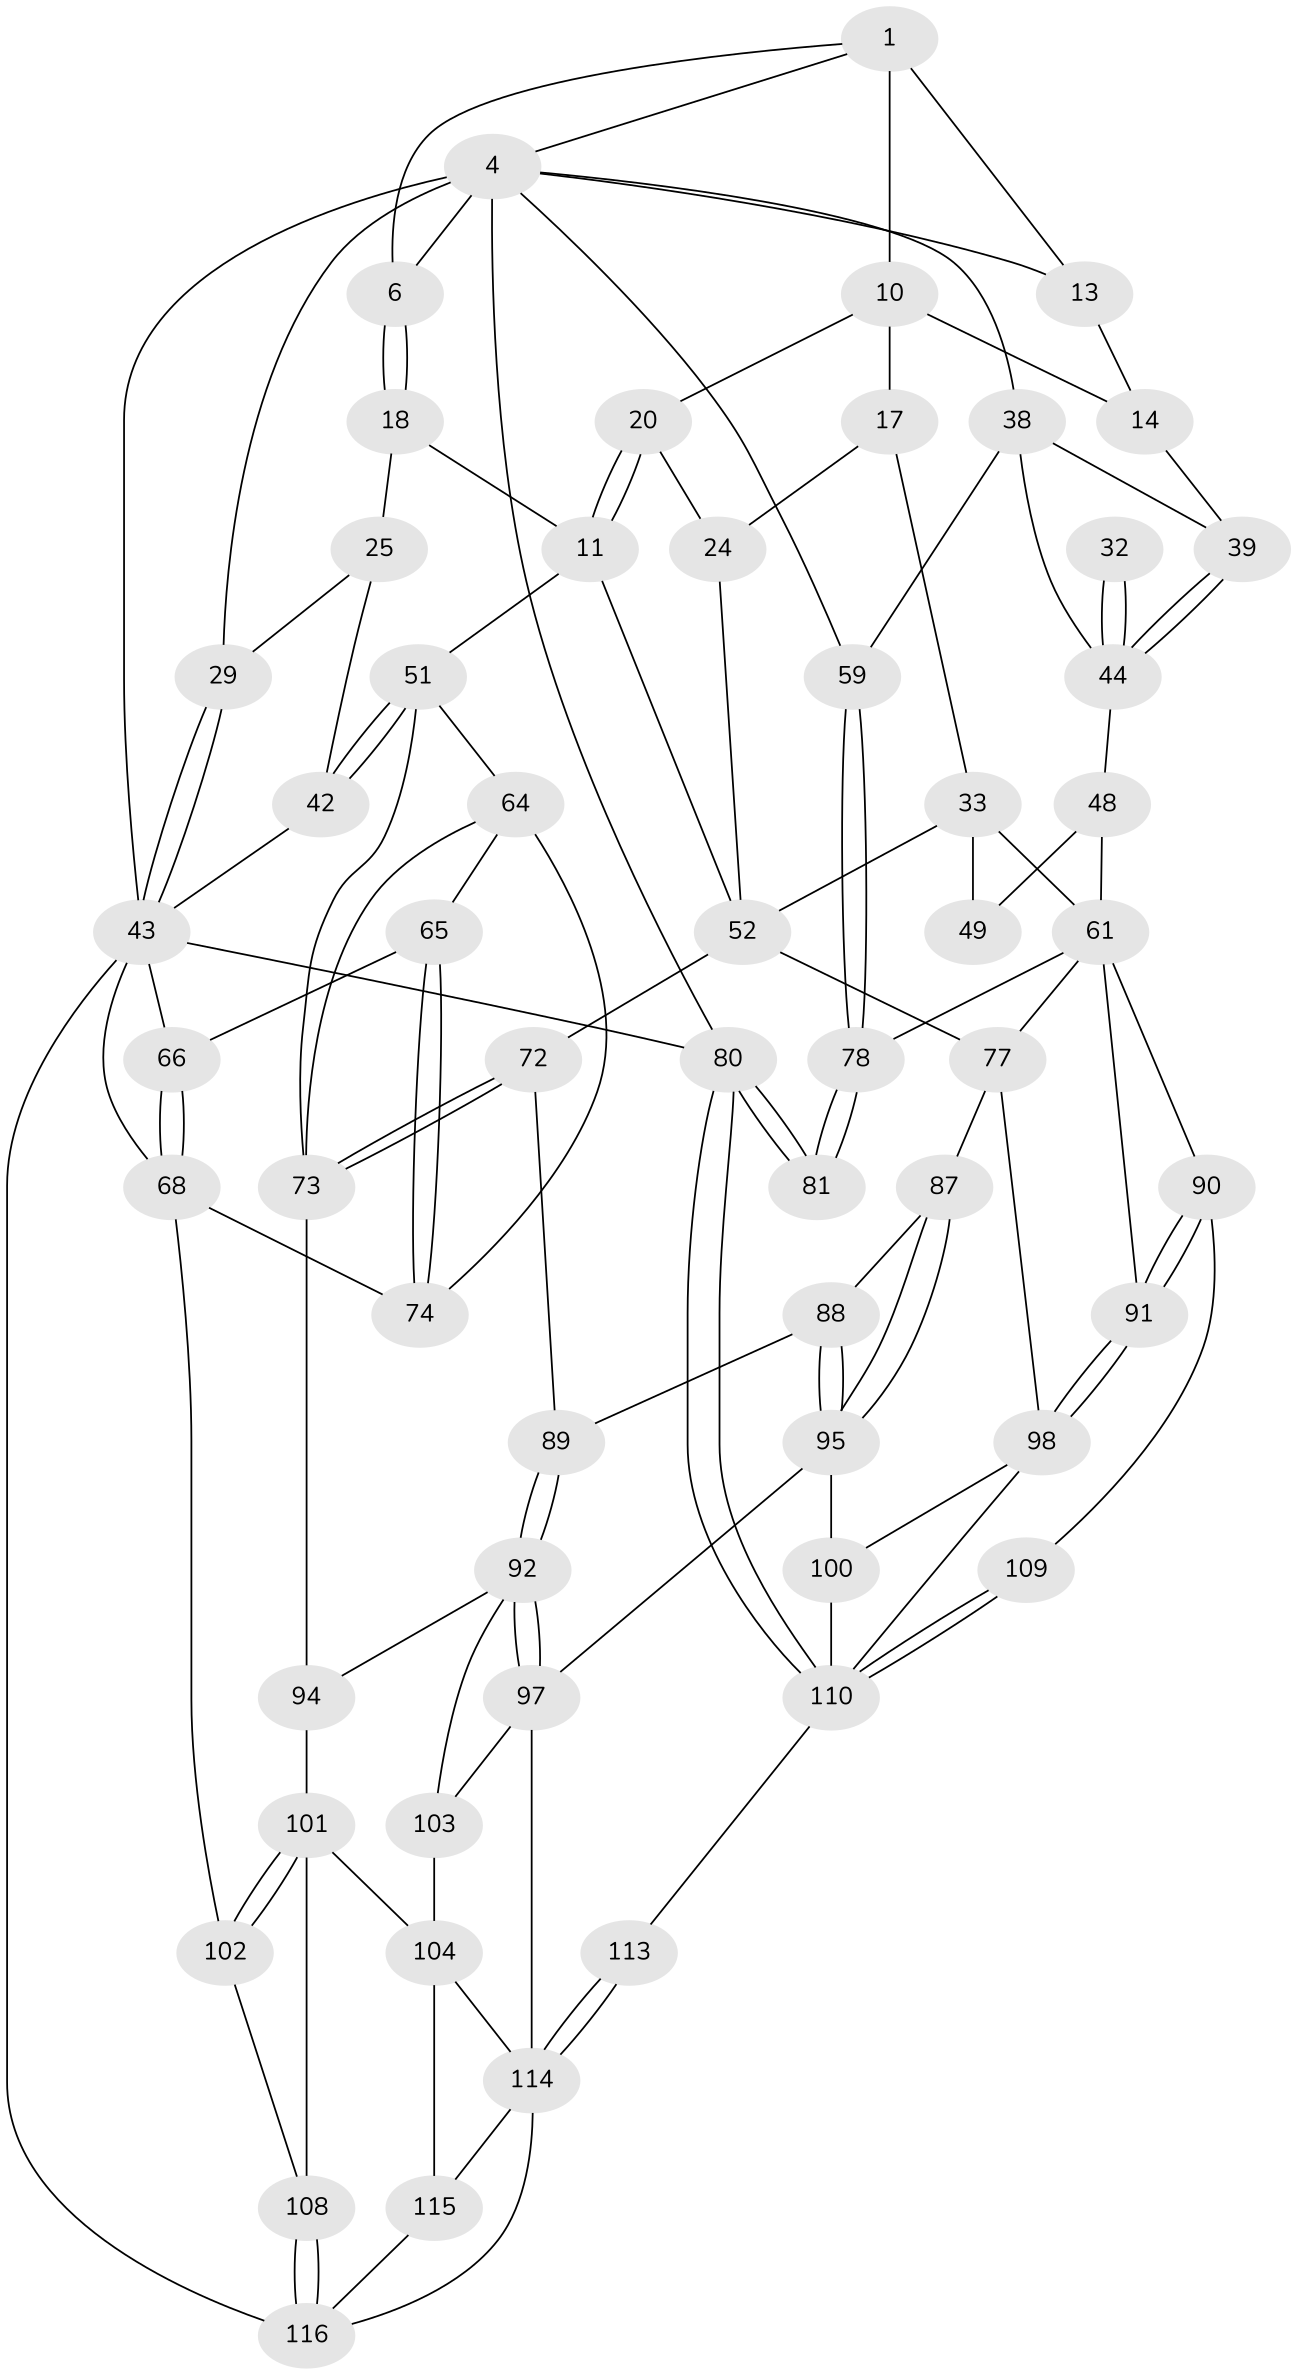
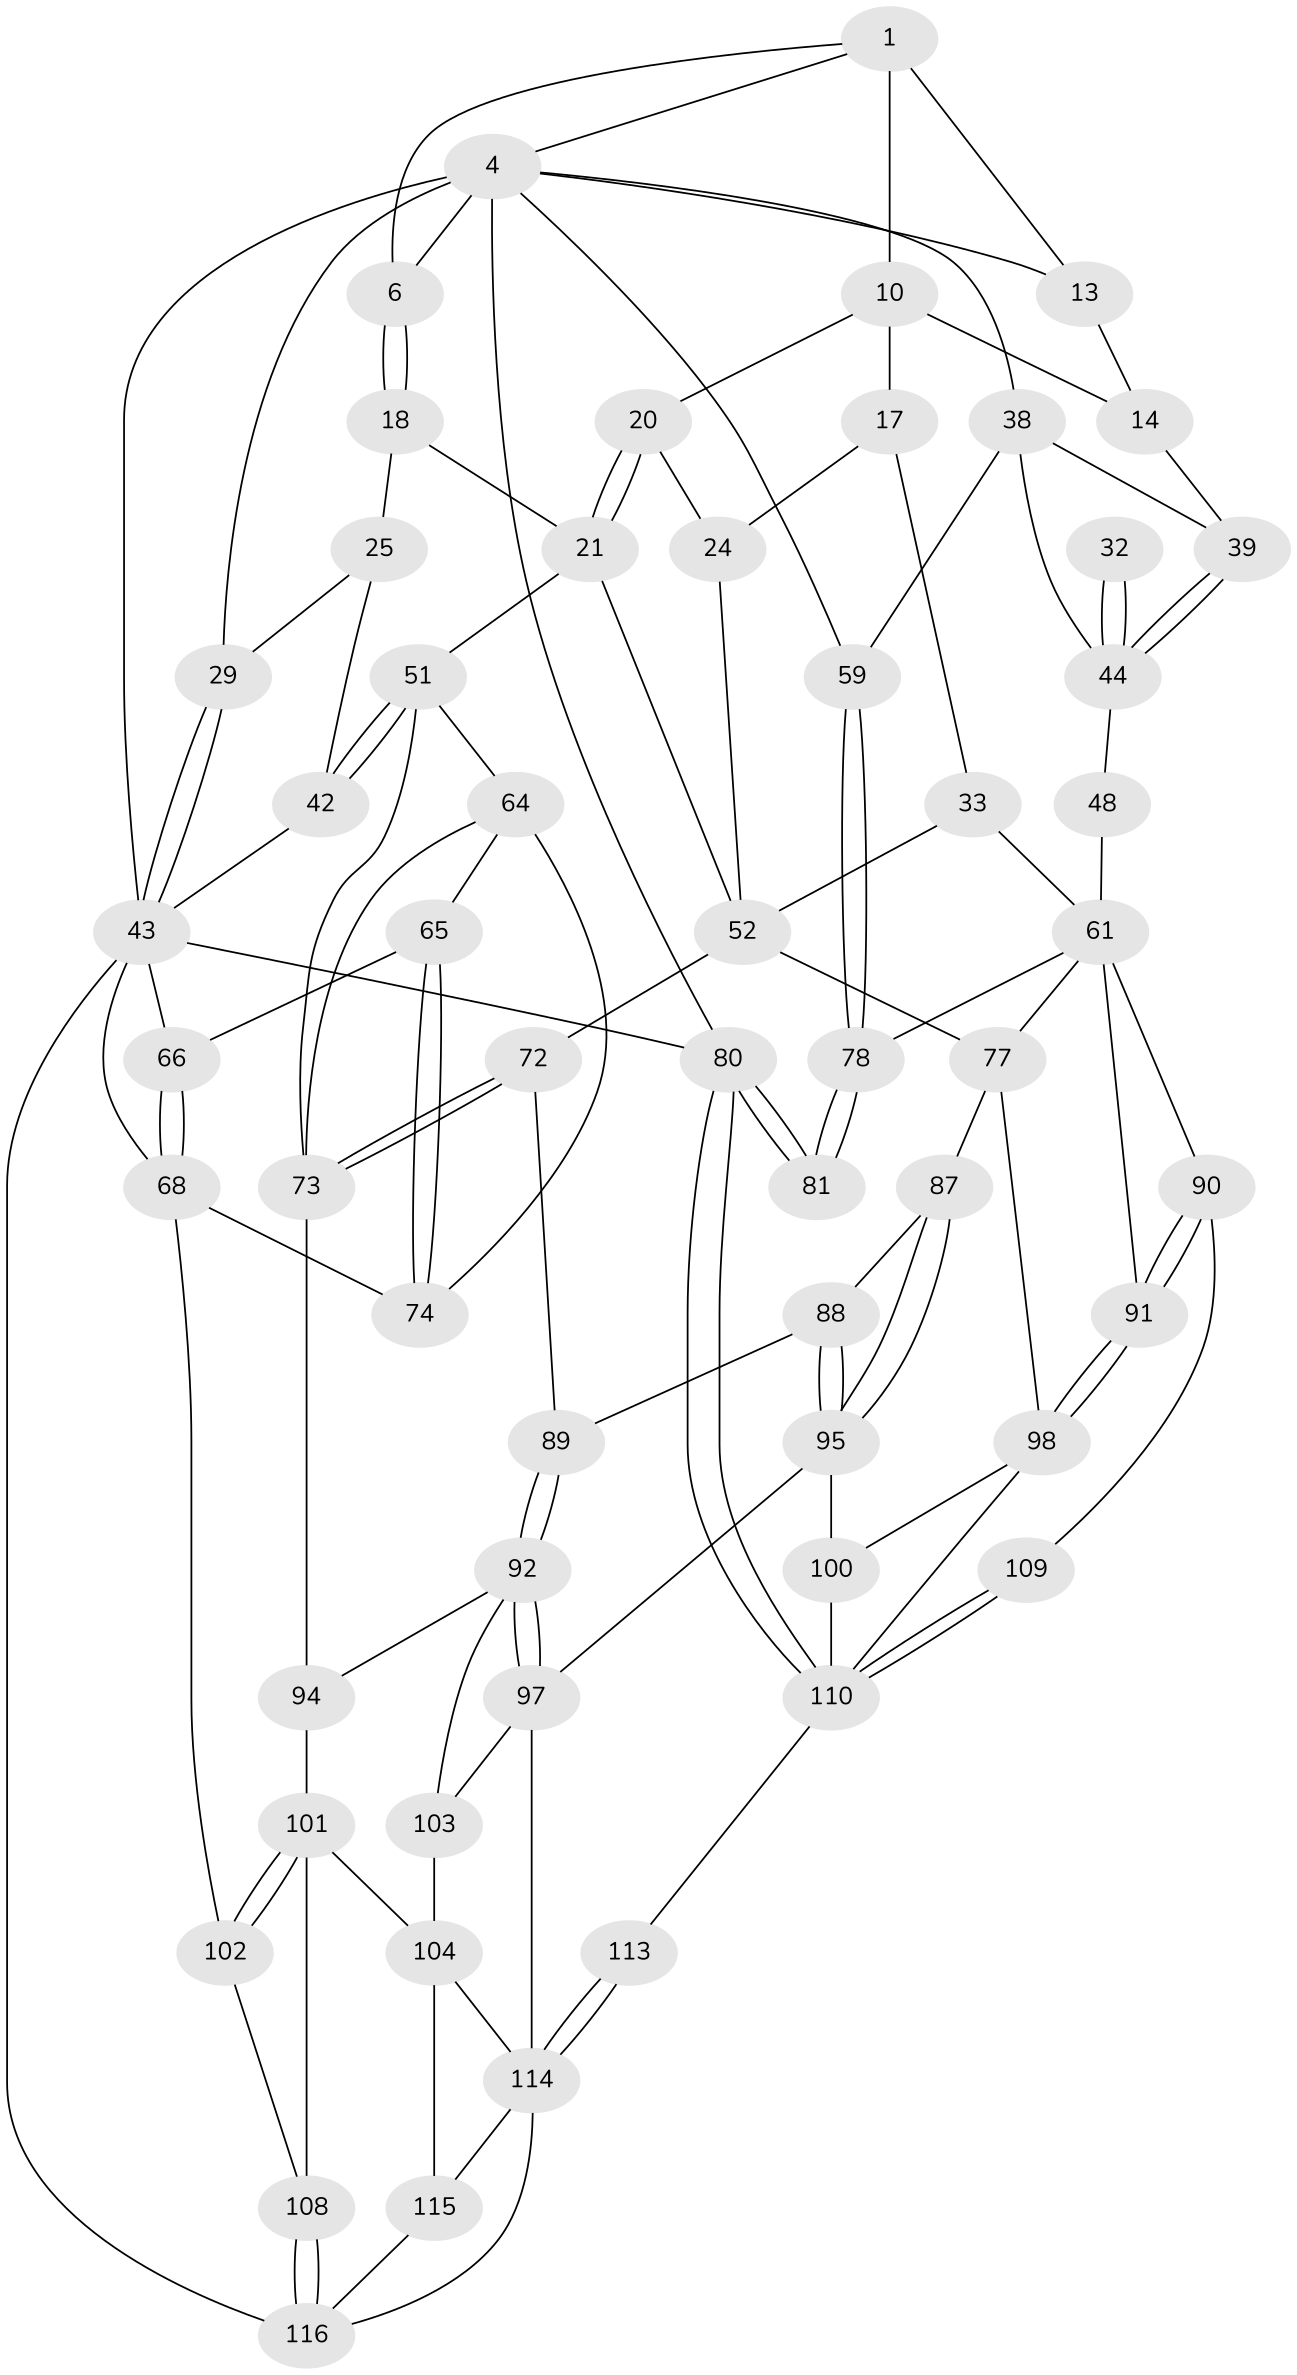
(590, 549) -> (590, 549)
(973, 932) -> none
